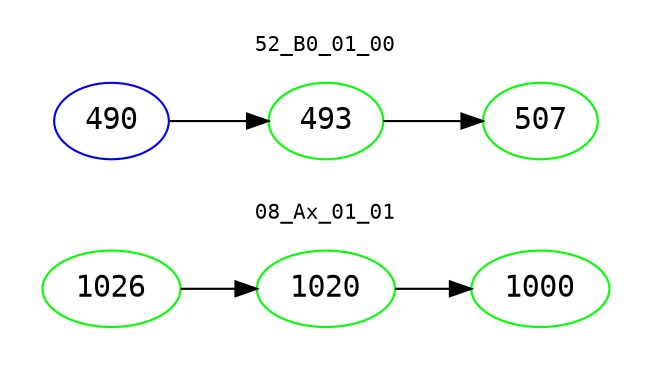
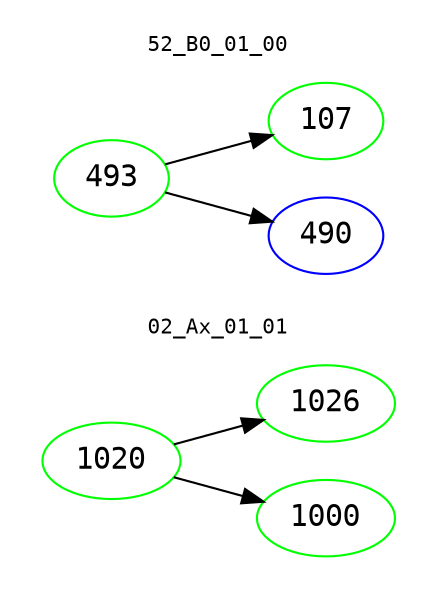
(208, 121) -> (208, 204)
(540, 121) -> (326, 121)
(326, 213) -> (219, 328)
(208, 289) -> (208, 435)
